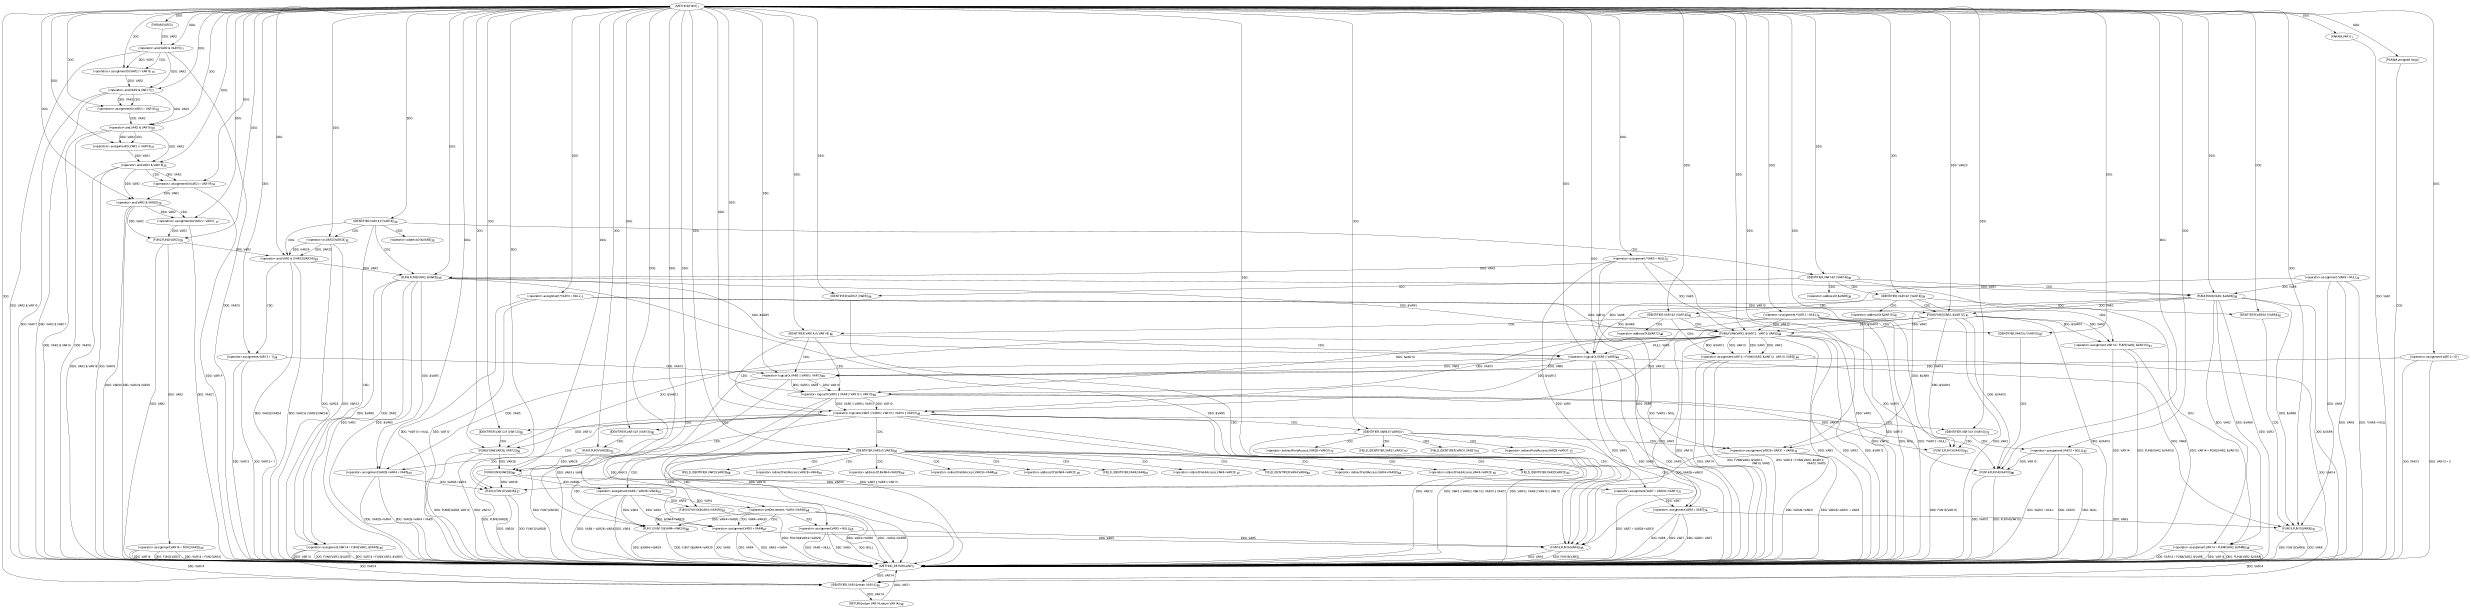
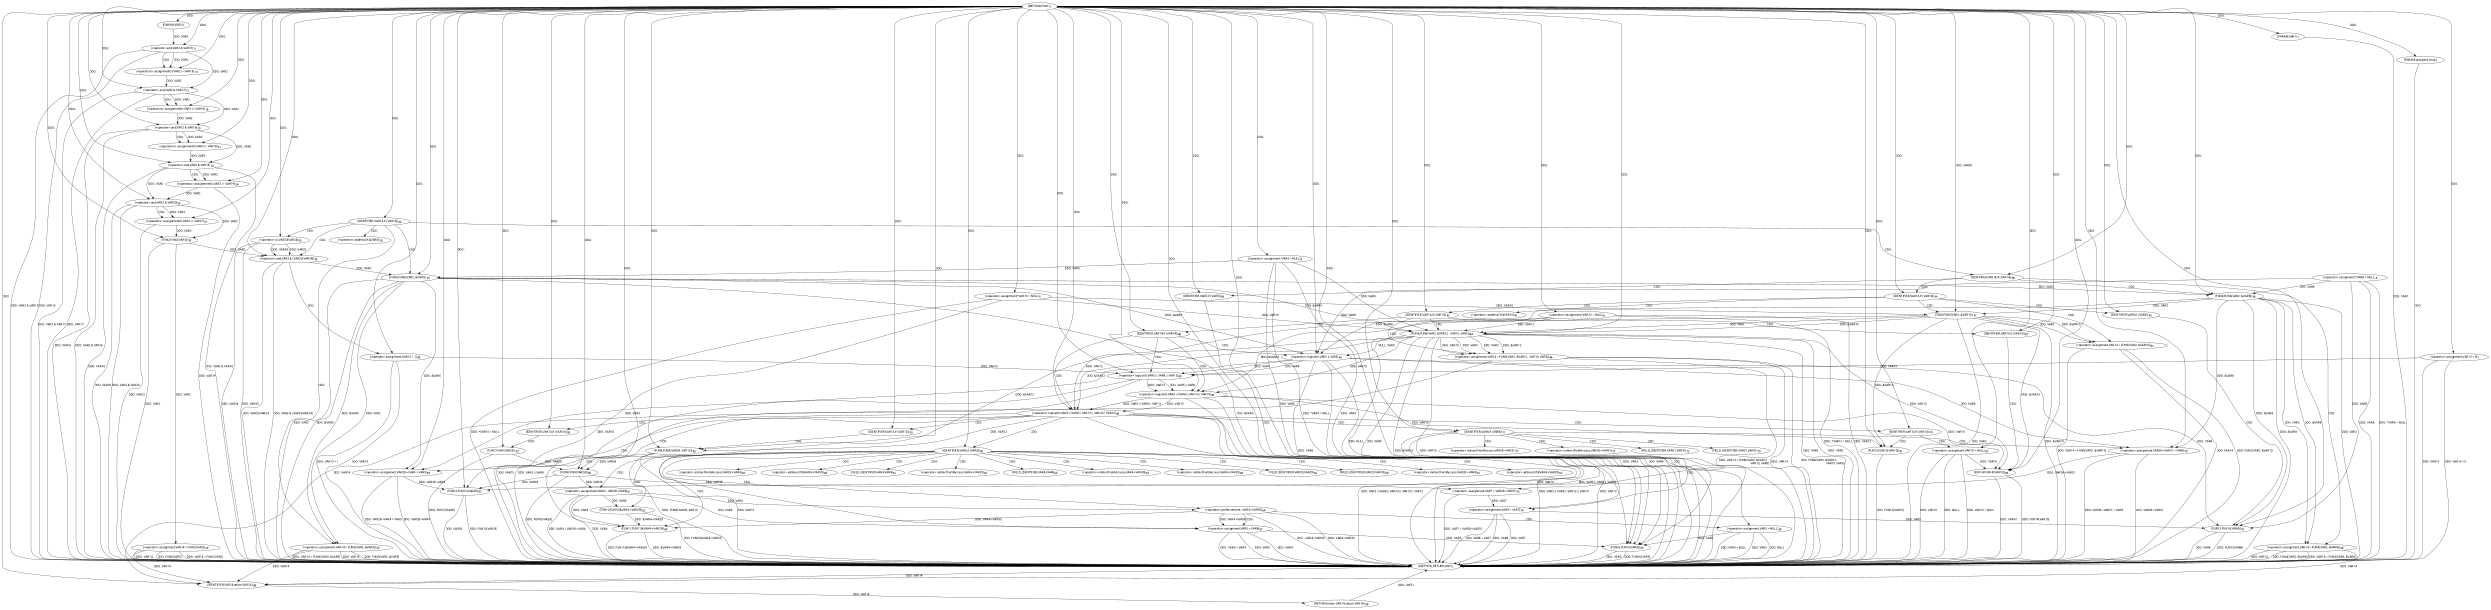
(1829, 296) -> none
(1640, 334) -> none
